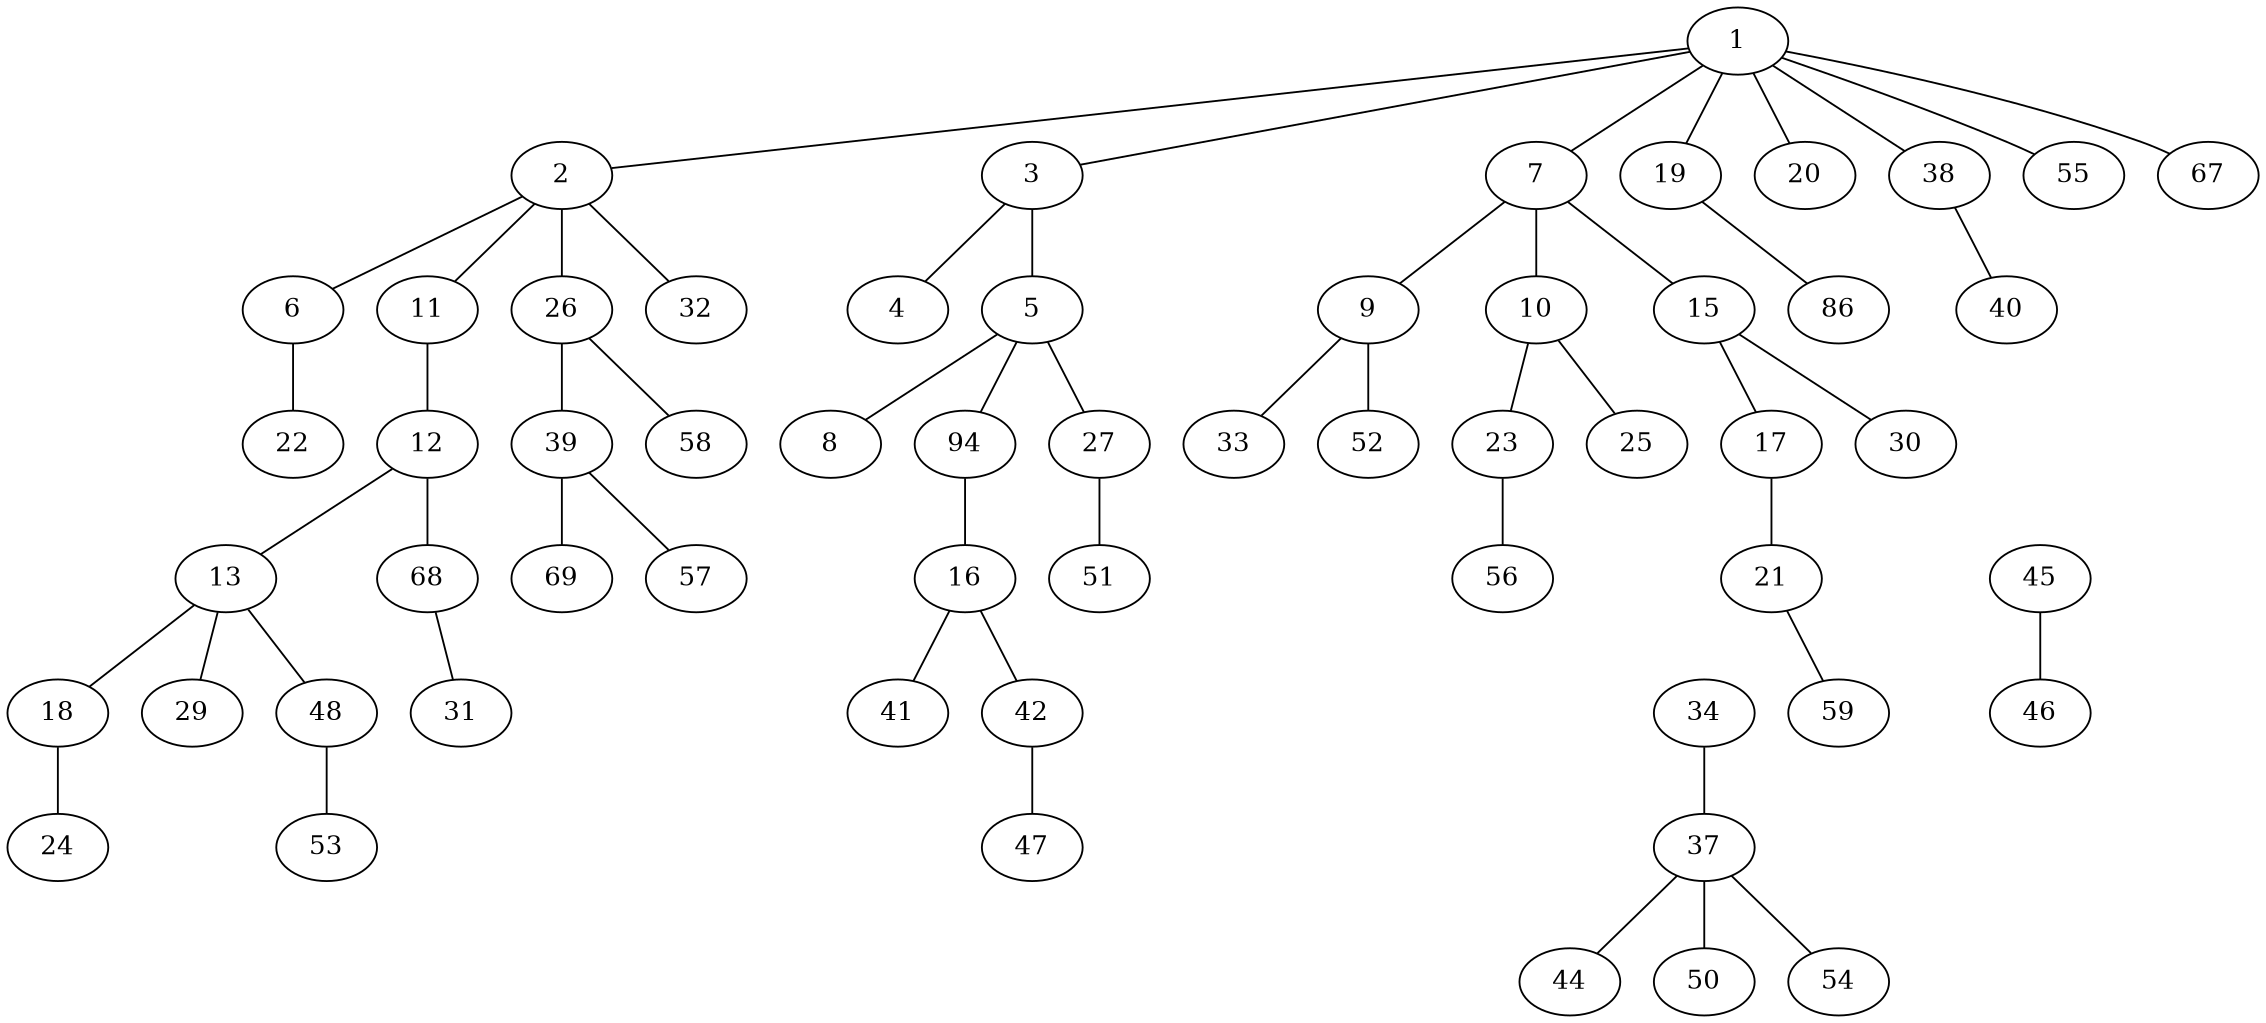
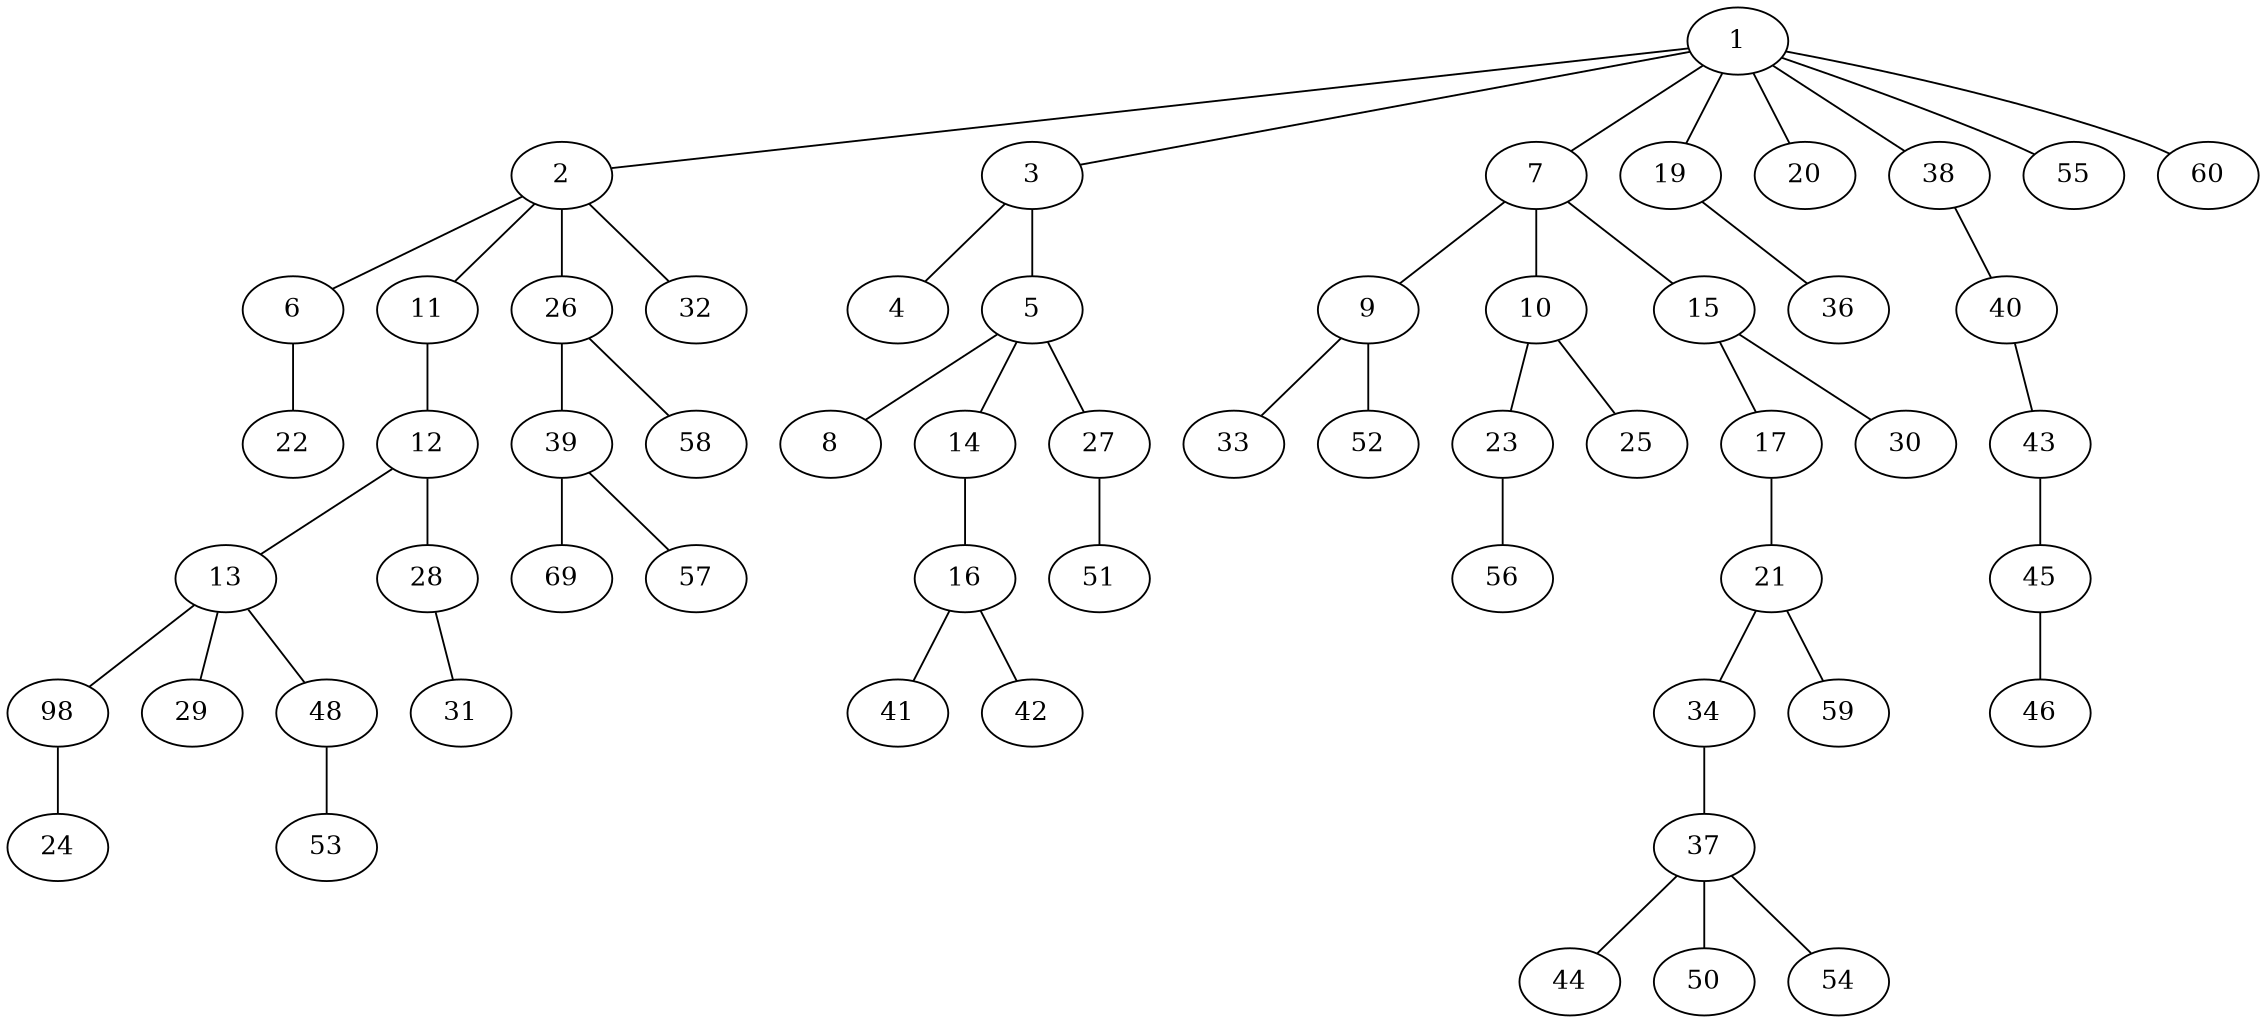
(2208, 175) -> (2208, 175)
(1839, 310) -> (1839, 310)
(965, 444) -> (965, 444)
none -> (2040, 444)
(427, 579) -> (427, 579)
none -> (1738, 646)
(58, 713) -> (58, 713)
(1032, 847) -> none
